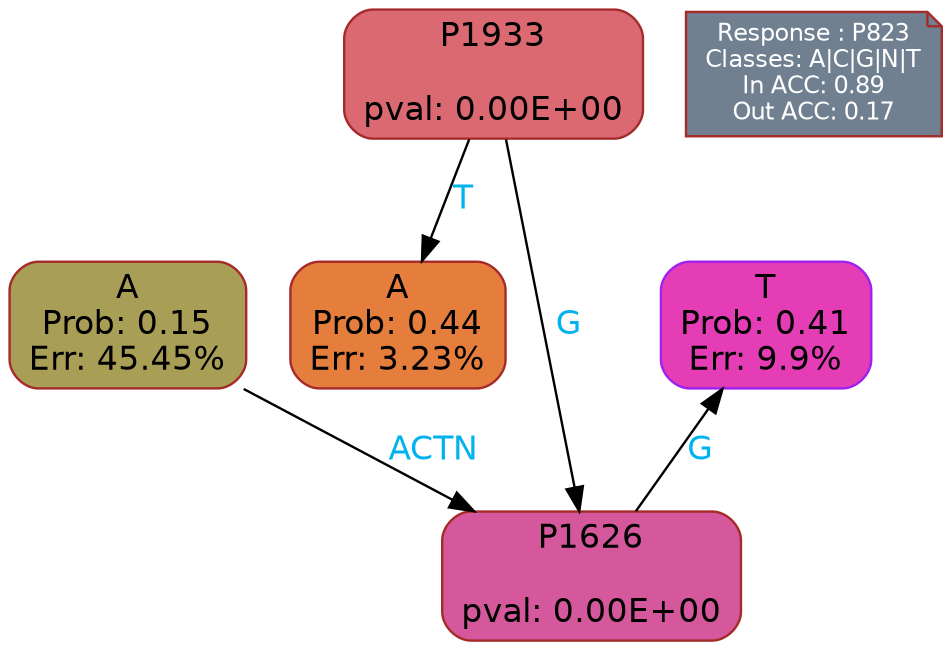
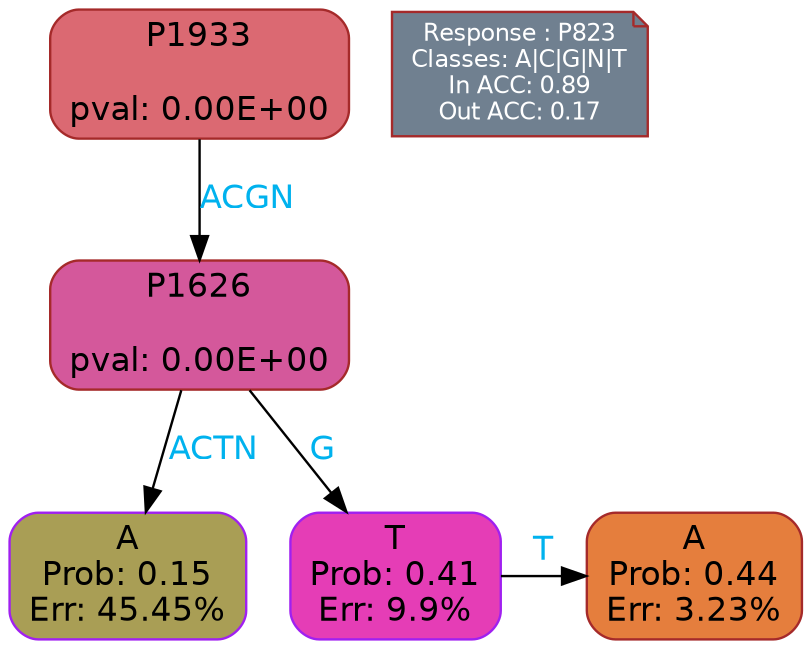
(450, 189) -> (531, 576)
(128, 325) -> (128, 576)
(569, 325) -> (247, 200)
(348, 444) -> (167, 439)
